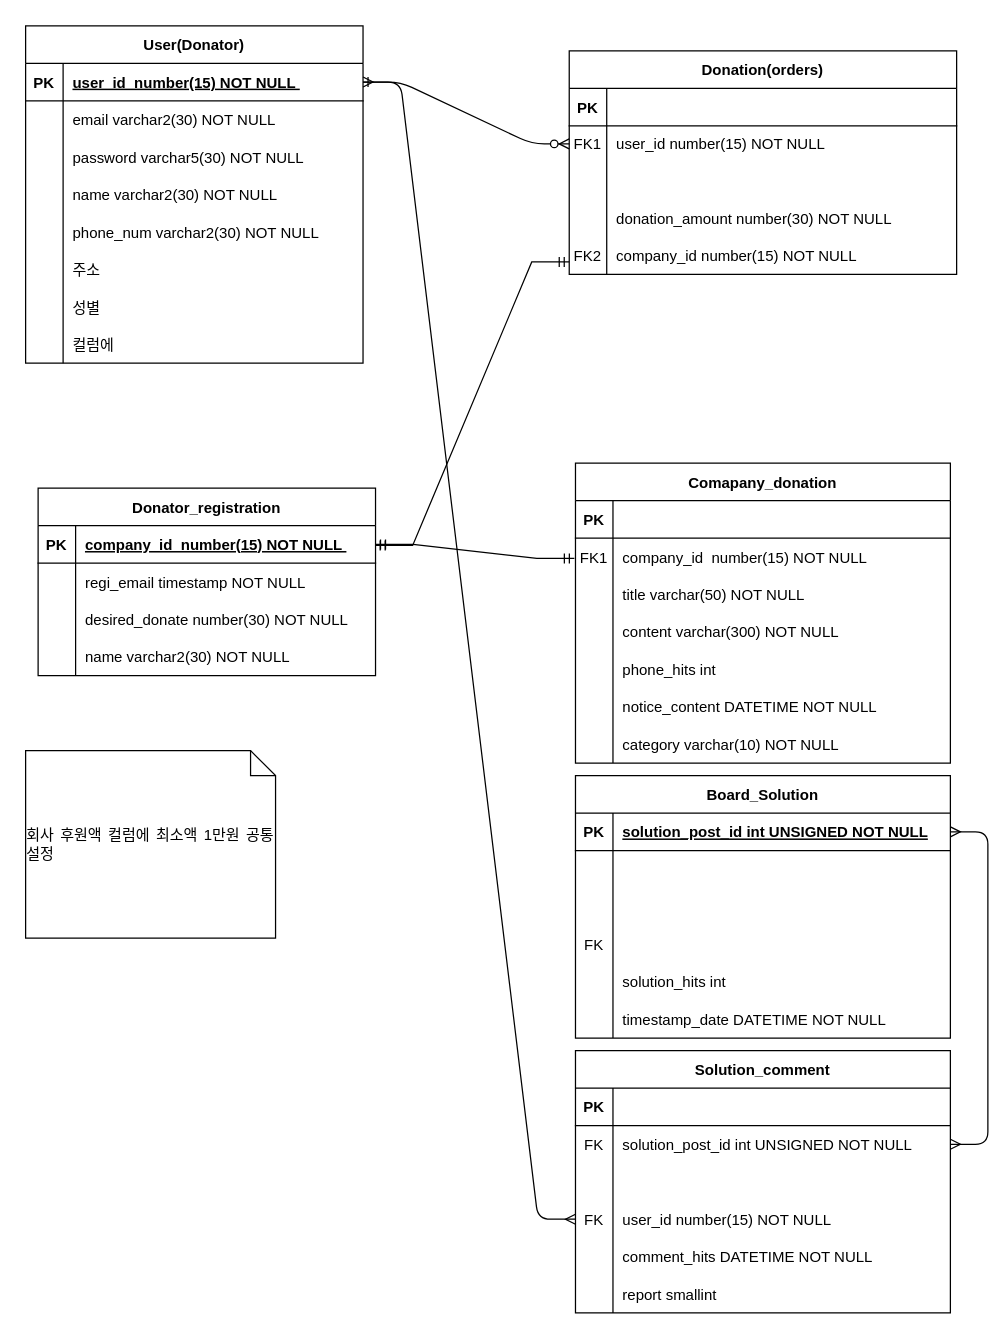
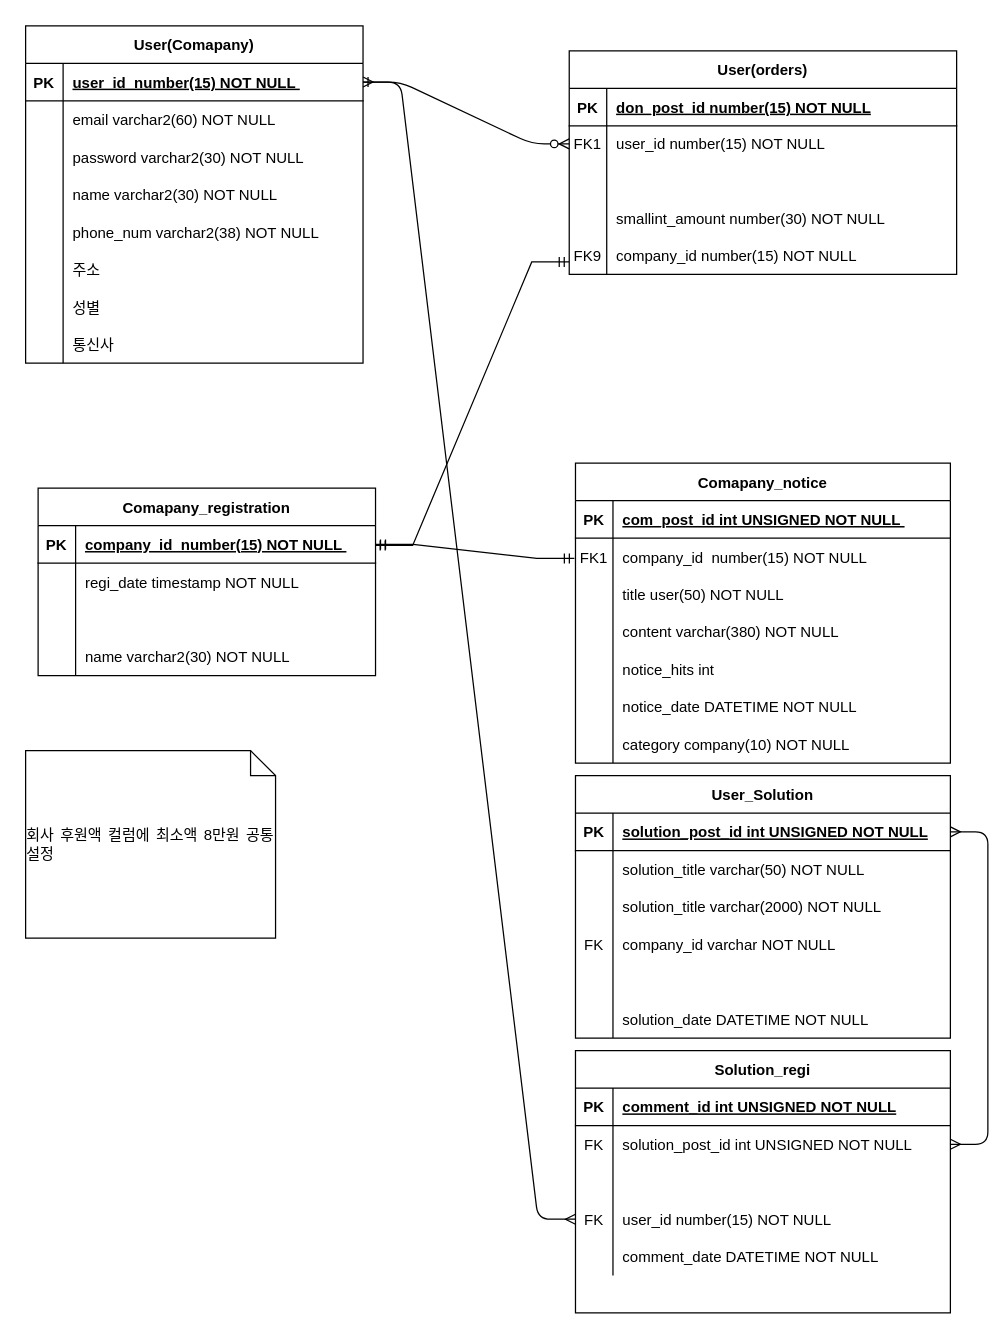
(194, 45) -> (194, 45)
(763, 70) -> (763, 70)
none -> (782, 107)
(176, 120) -> (176, 120)
(193, 158) -> (193, 158)
(755, 219) -> (752, 219)
(197, 233) -> (197, 233)
(588, 256) -> (588, 256)
(95, 345) -> (95, 345)
(763, 483) -> (763, 483)
(206, 508) -> (206, 508)
none -> (782, 519)
(193, 583) -> (193, 583)
(722, 595) -> (709, 595)
(226, 619) -> none
(738, 633) -> (738, 633)
(675, 670) -> (678, 670)
(749, 708) -> (737, 708)
(738, 745) -> (738, 745)
(763, 795) -> (763, 795)
(151, 844) -> (151, 844)
none -> (782, 869)
none -> (782, 907)
none -> (782, 944)
(782, 982) -> none
(749, 1020) -> (743, 1020)
(763, 1070) -> (763, 1070)
none -> (782, 1107)
(741, 1258) -> (743, 1258)
(782, 1294) -> none
